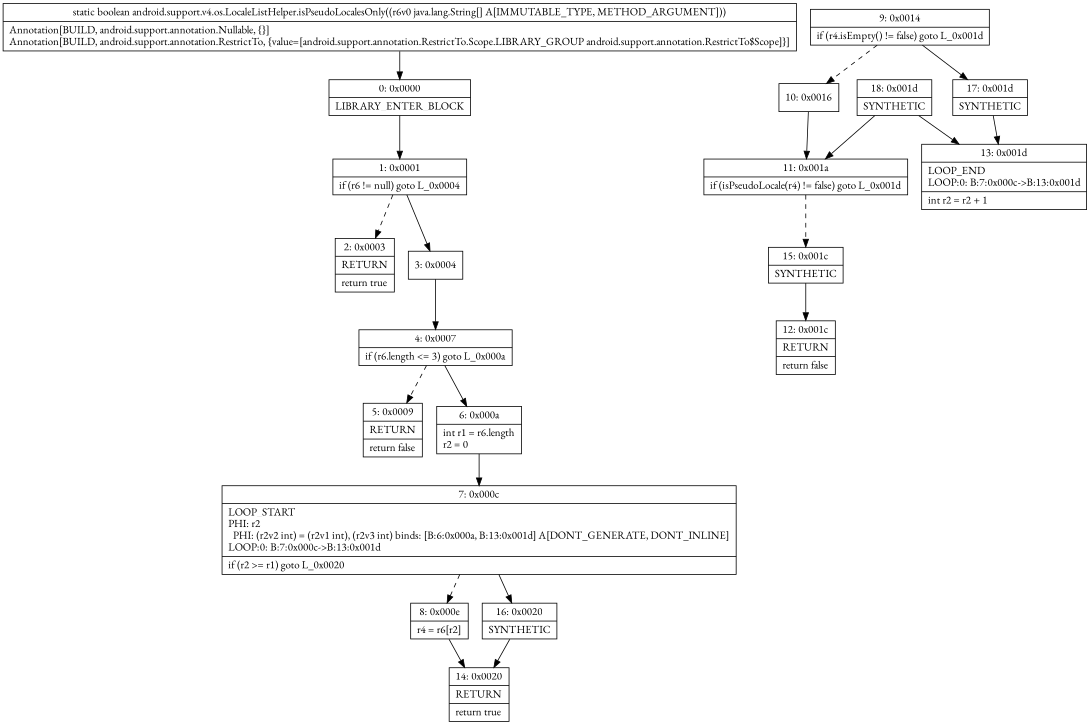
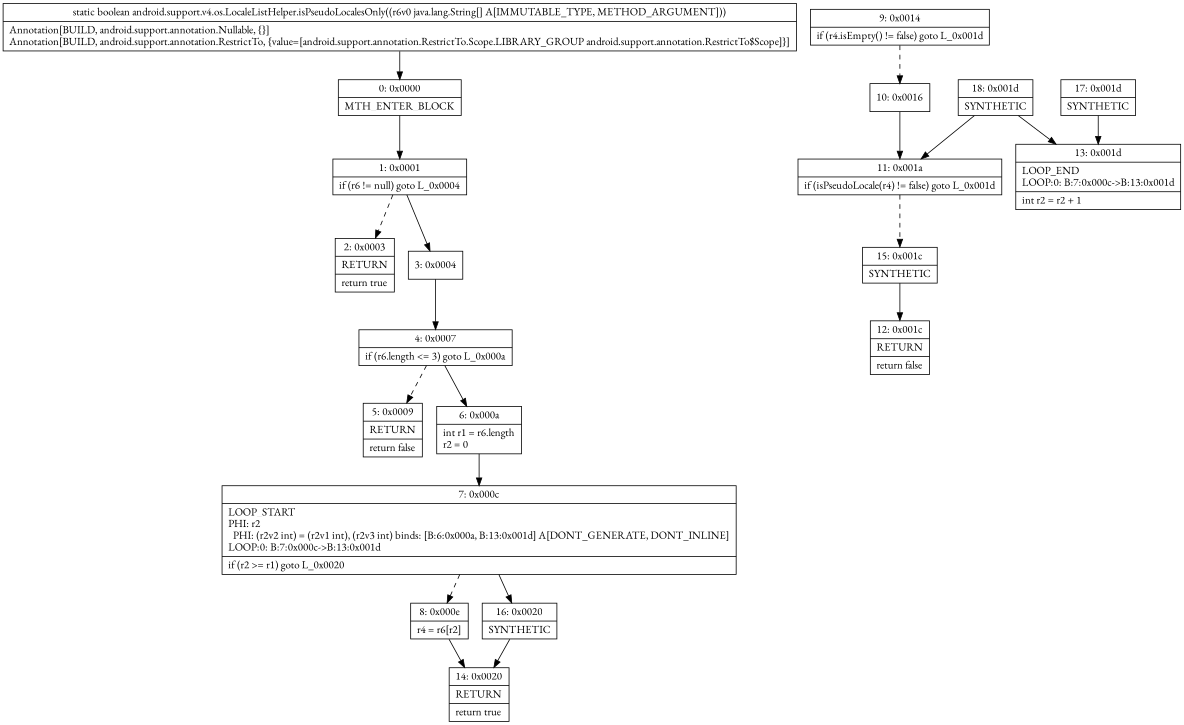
(942, 60) -> none
(400, 106) -> (400, 106)
